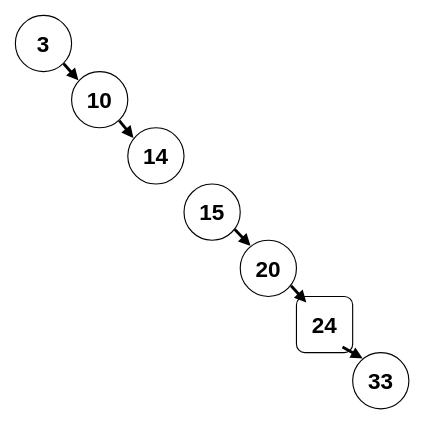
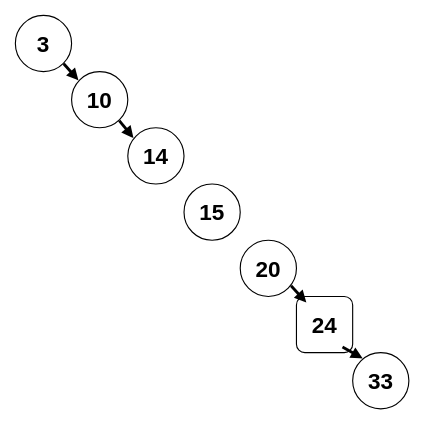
(239, 234) -> none
